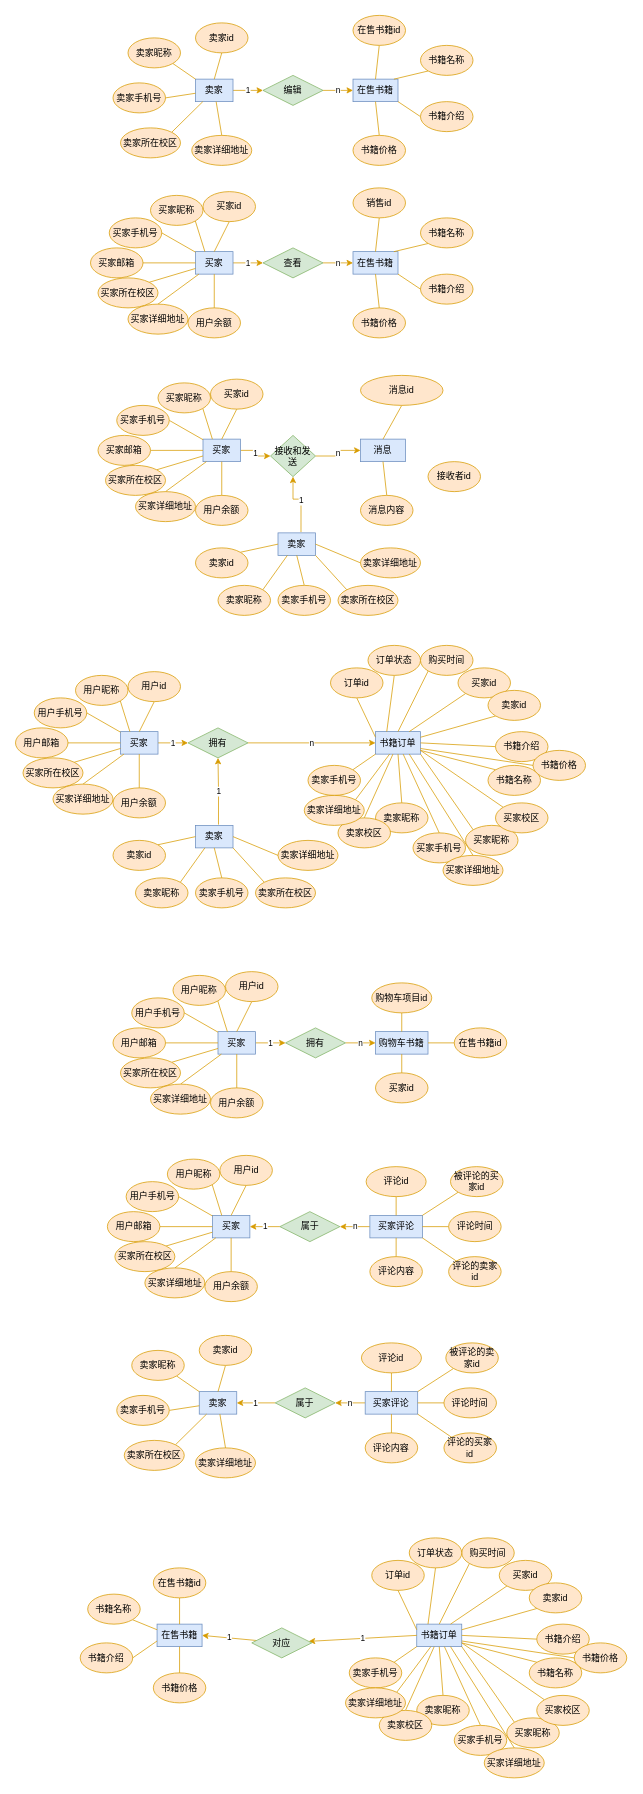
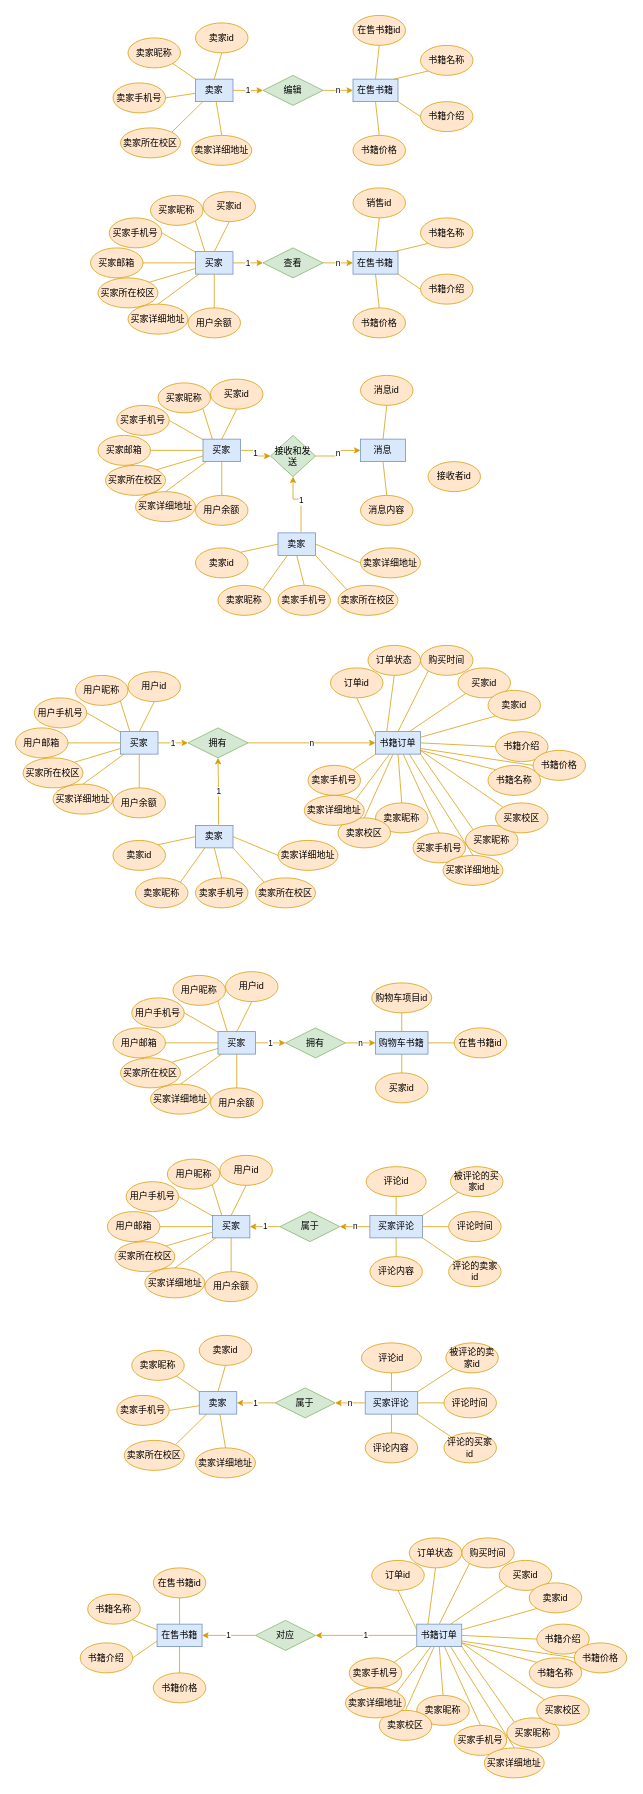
(402, 390) -> (387, 390)
(282, 1643) -> (285, 1635)
